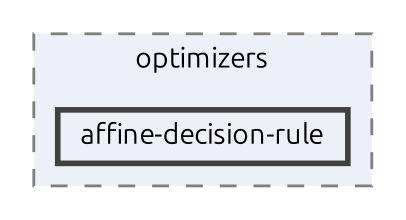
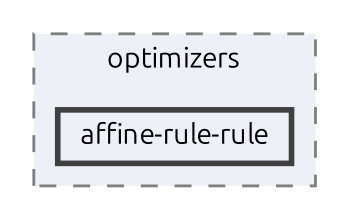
(203, 137) -> (175, 137)
